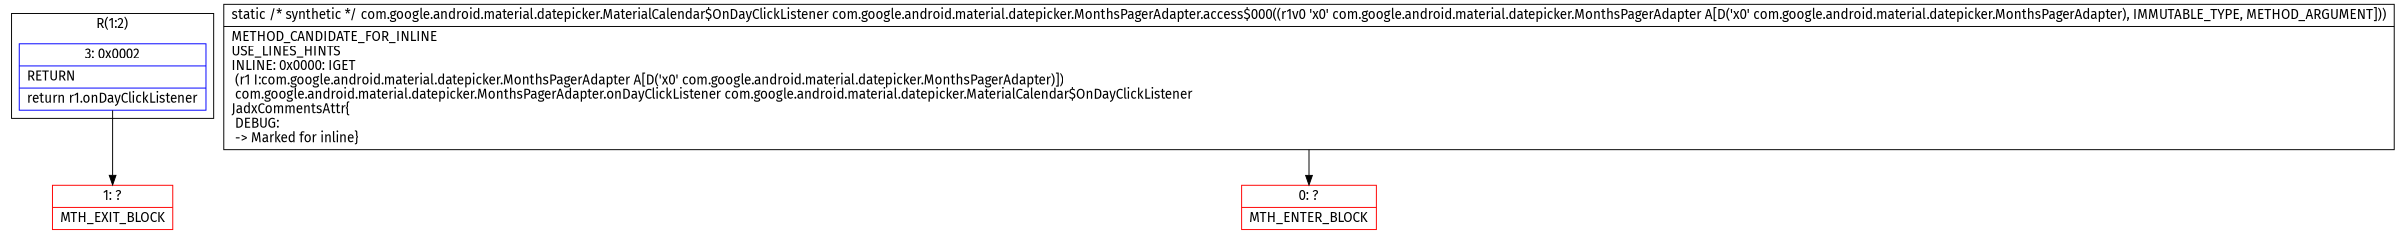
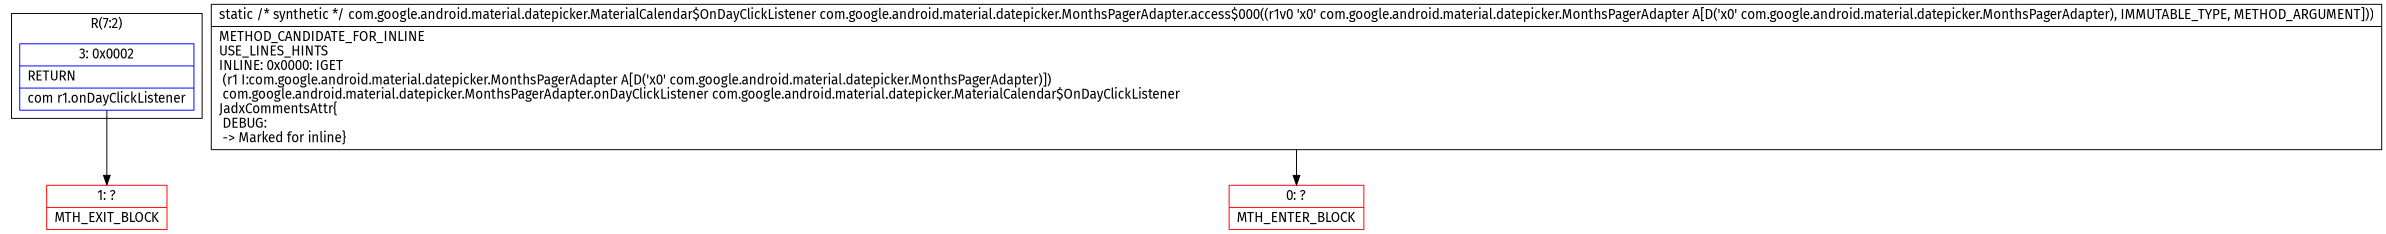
(113, 25) -> (107, 25)
(113, 99) -> (107, 99)
